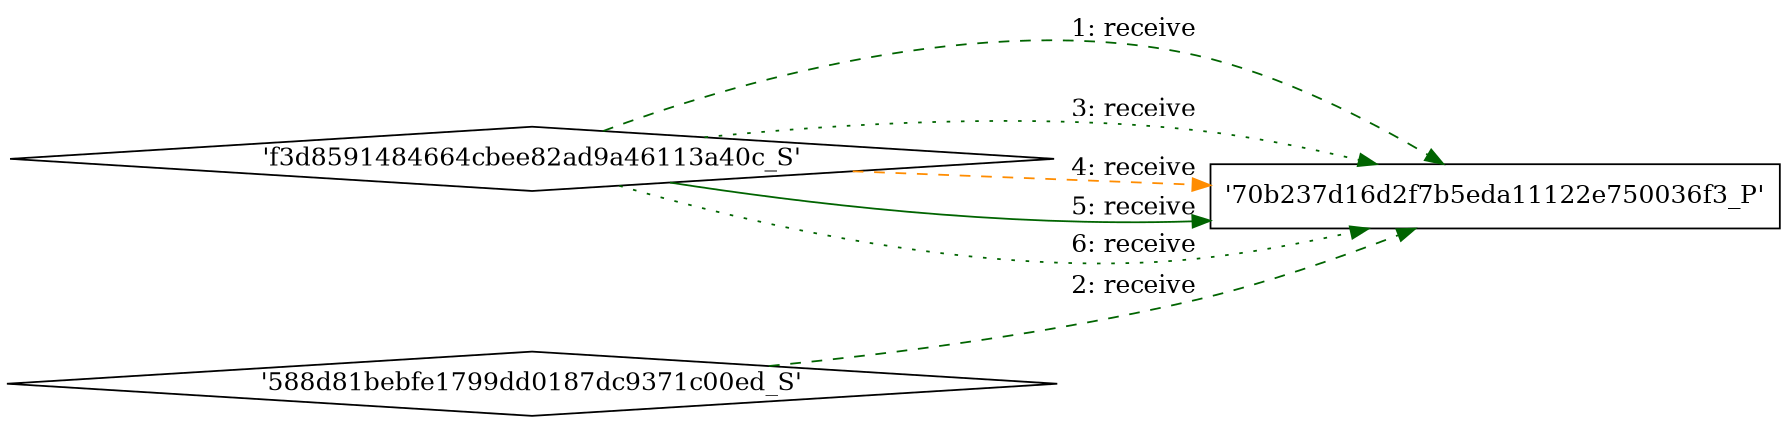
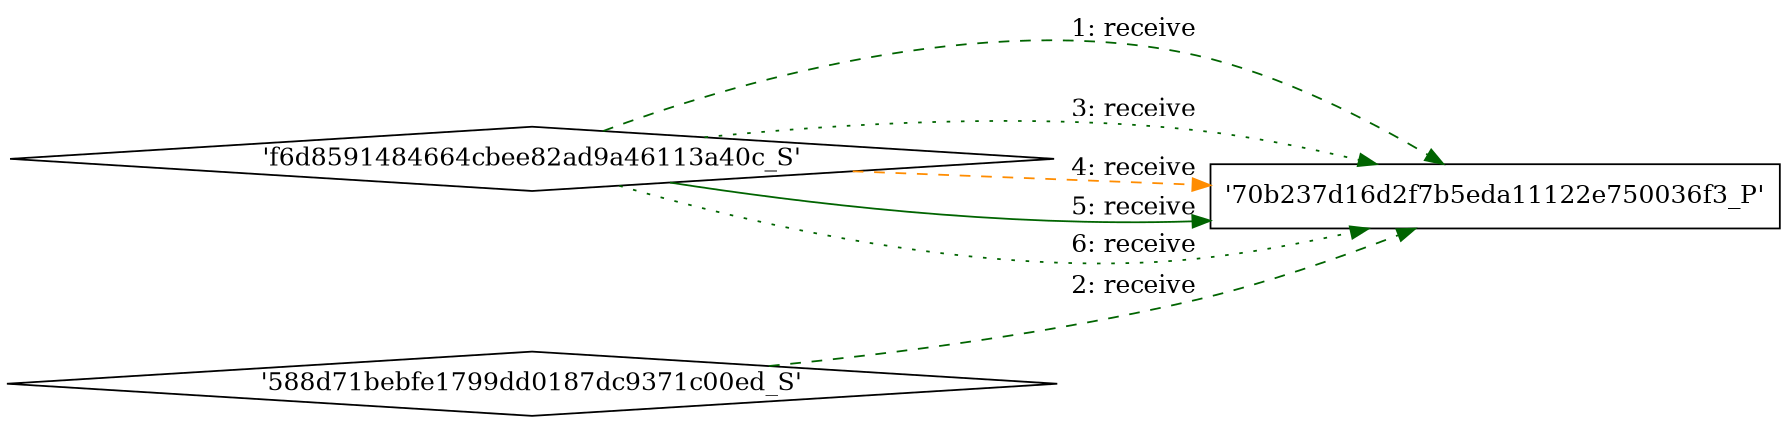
(532, 159) -> (532, 159)
(532, 384) -> (532, 384)
